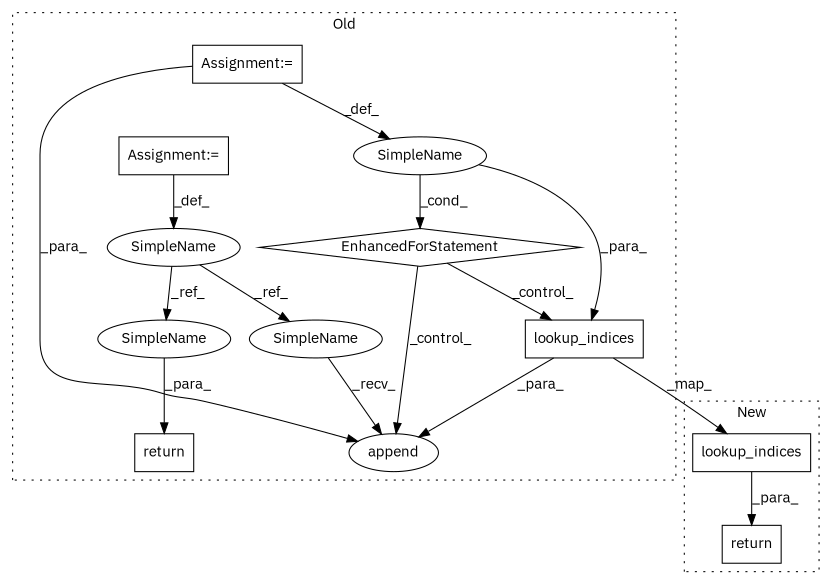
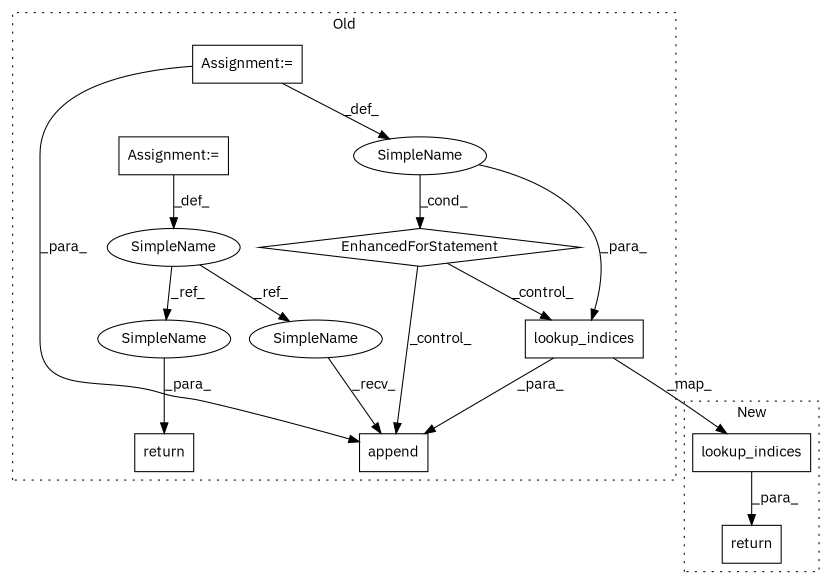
(394, 453) -> (394, 453)
